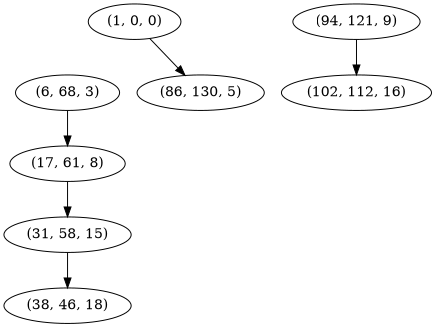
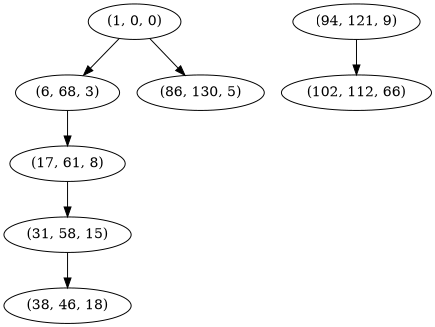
none -> (105, 53)
(356, 93) -> (356, 93)
